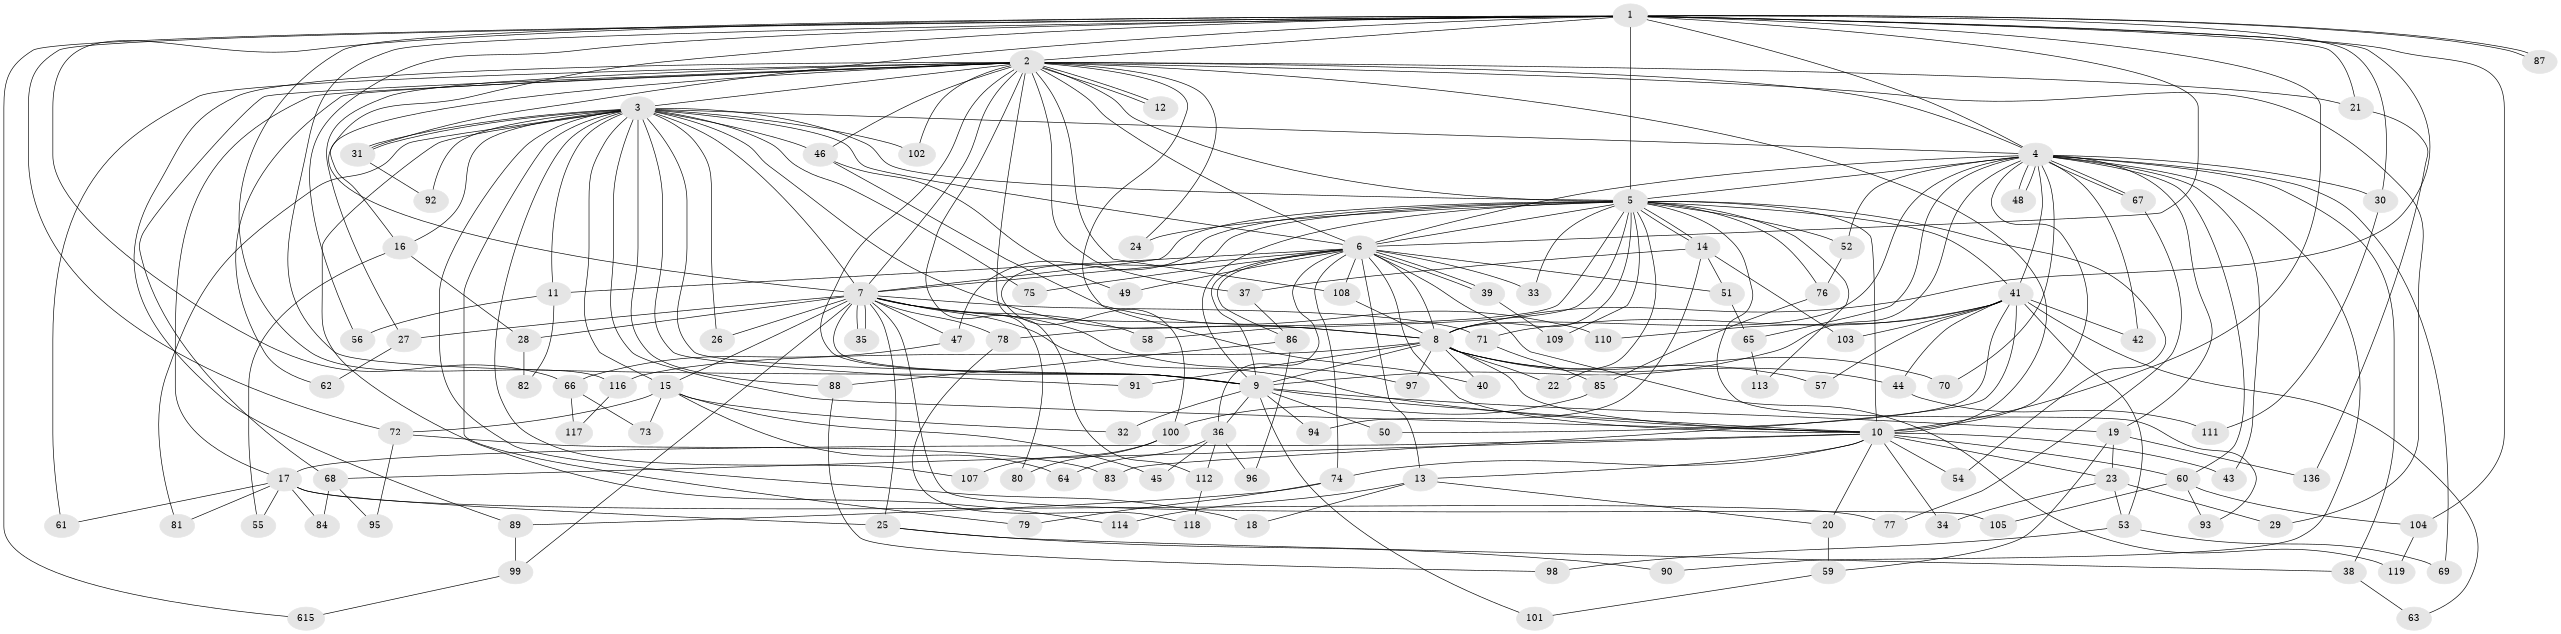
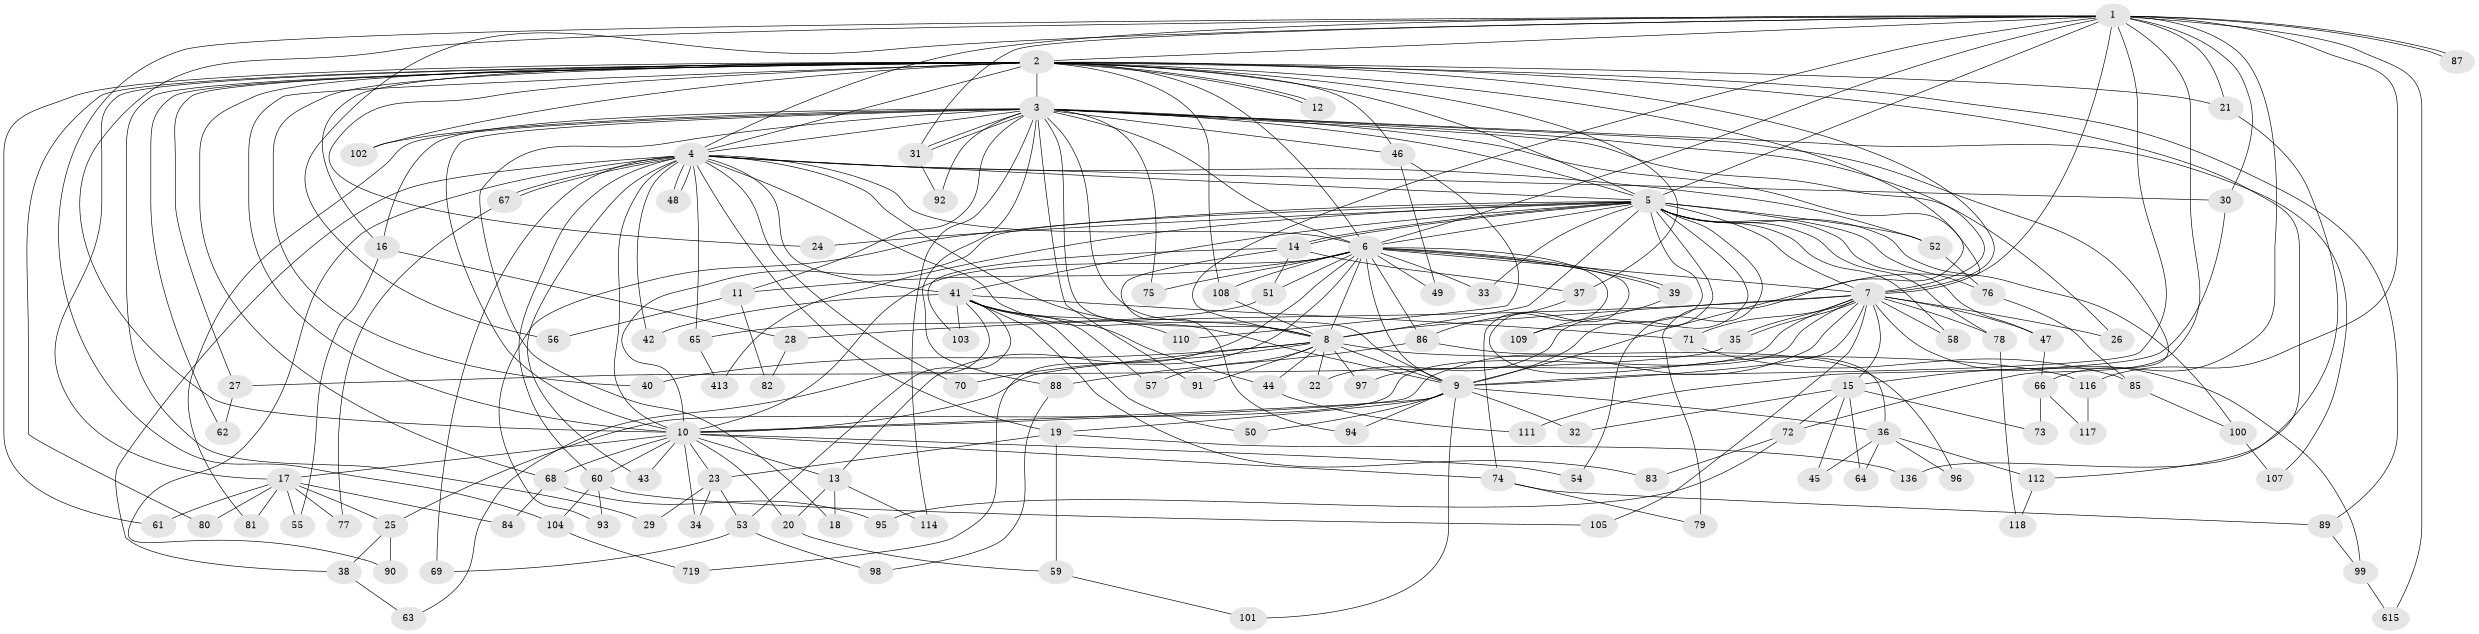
(643, 315) -> (841, 374)
(1760, 387) -> (720, 387)
(1094, 456) -> (245, 503)
(2397, 572) -> (691, 572)
